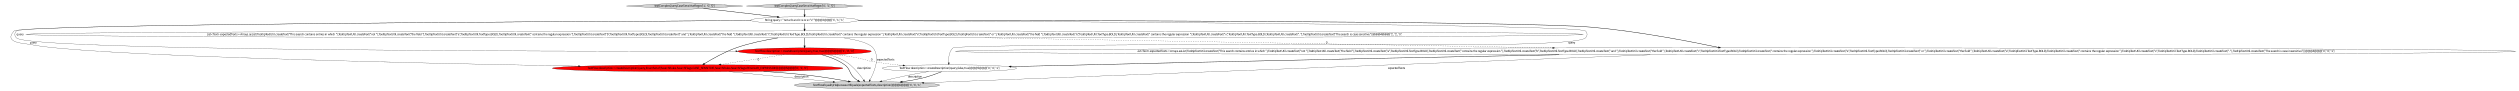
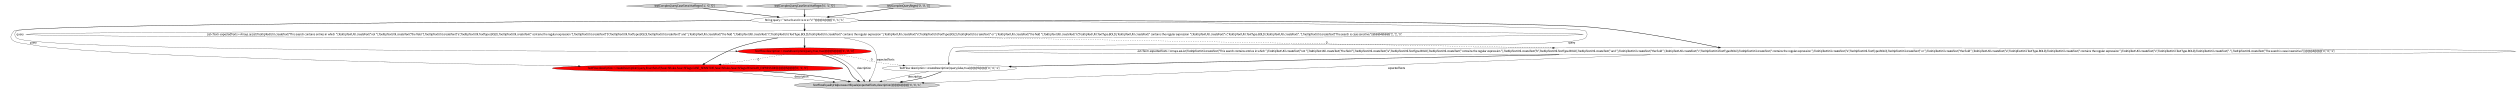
none -> (909, 6)
